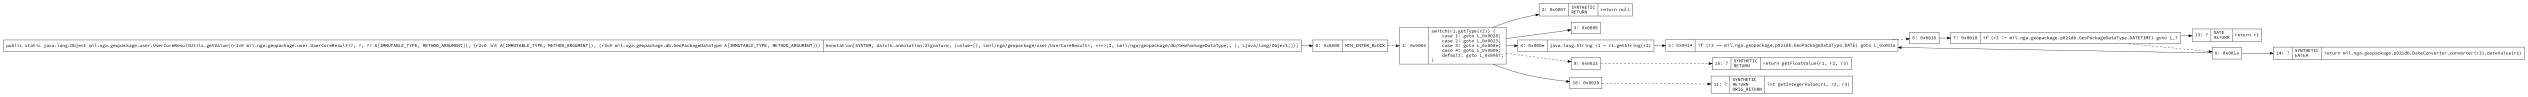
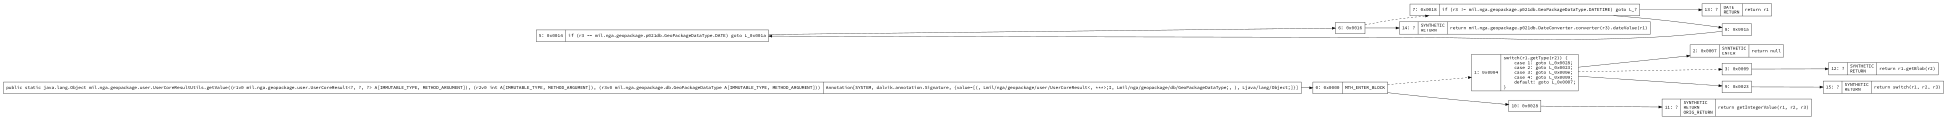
(1579, 12) -> (1729, 53)
(1537, 34) -> (1649, 71)
(1943, 38) -> (1395, 20)
(1900, 39) -> (1050, 31)
(1586, 46) -> none
(2169, 48) -> (1666, 21)
(2256, 53) -> (1381, 28)
(2302, 55) -> (1429, 30)
(1537, 57) -> (1649, 81)
(1806, 63) -> (1908, 87)
(1655, 64) -> (1786, 87)
none -> (1883, 69)
(1529, 75) -> (1447, 99)
(1655, 84) -> (1600, 107)
(1809, 84) -> (1764, 107)
